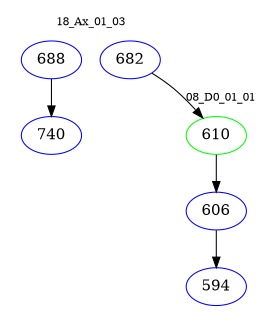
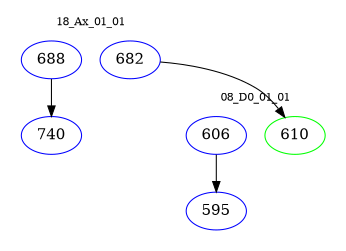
(91, 23) -> (91, 23)
(216, 168) -> none
(216, 287) -> (216, 211)
